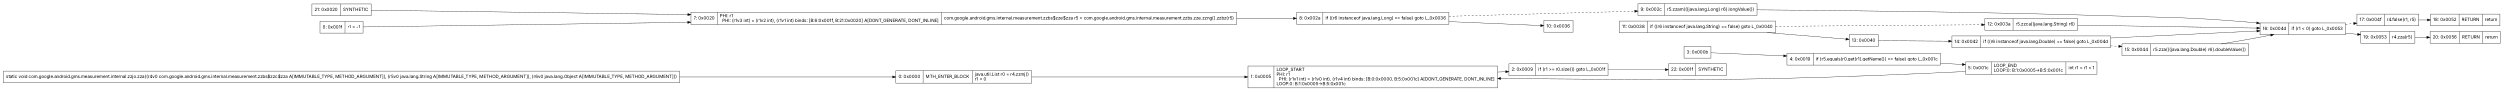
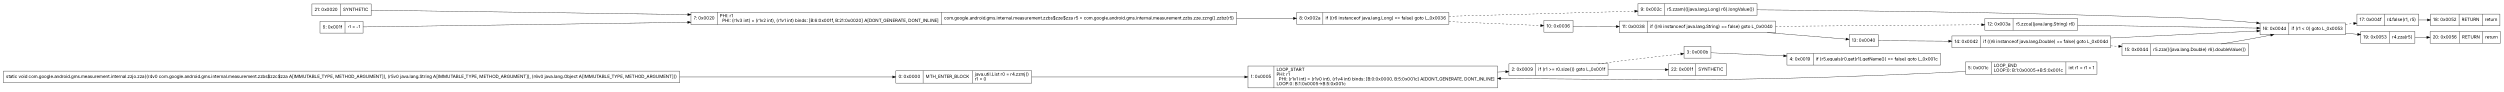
(1495, 24) -> (1495, 24)
none -> (1595, 26)
none -> (1639, 59)
(1951, 64) -> none
